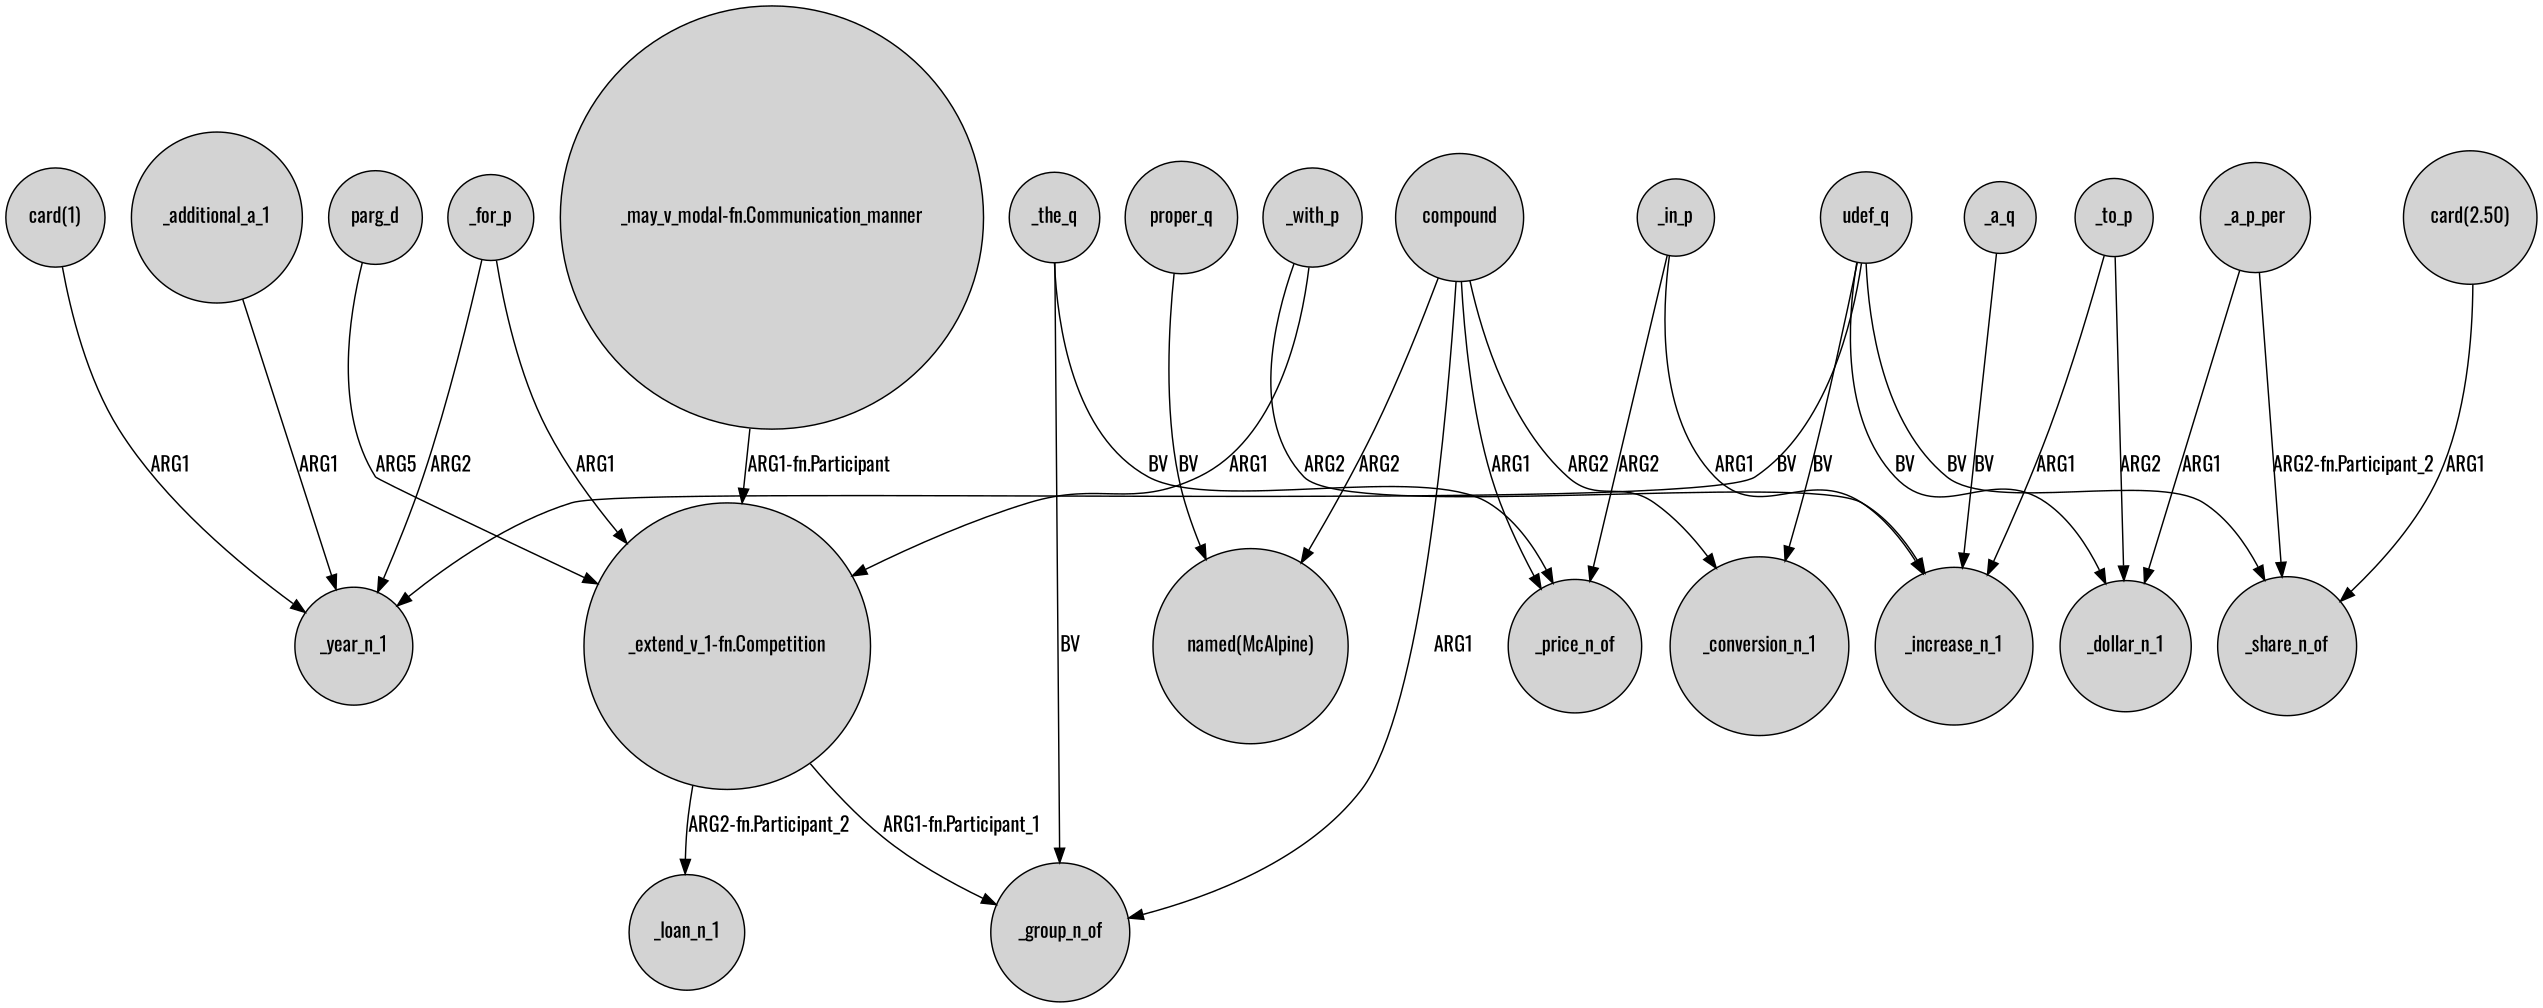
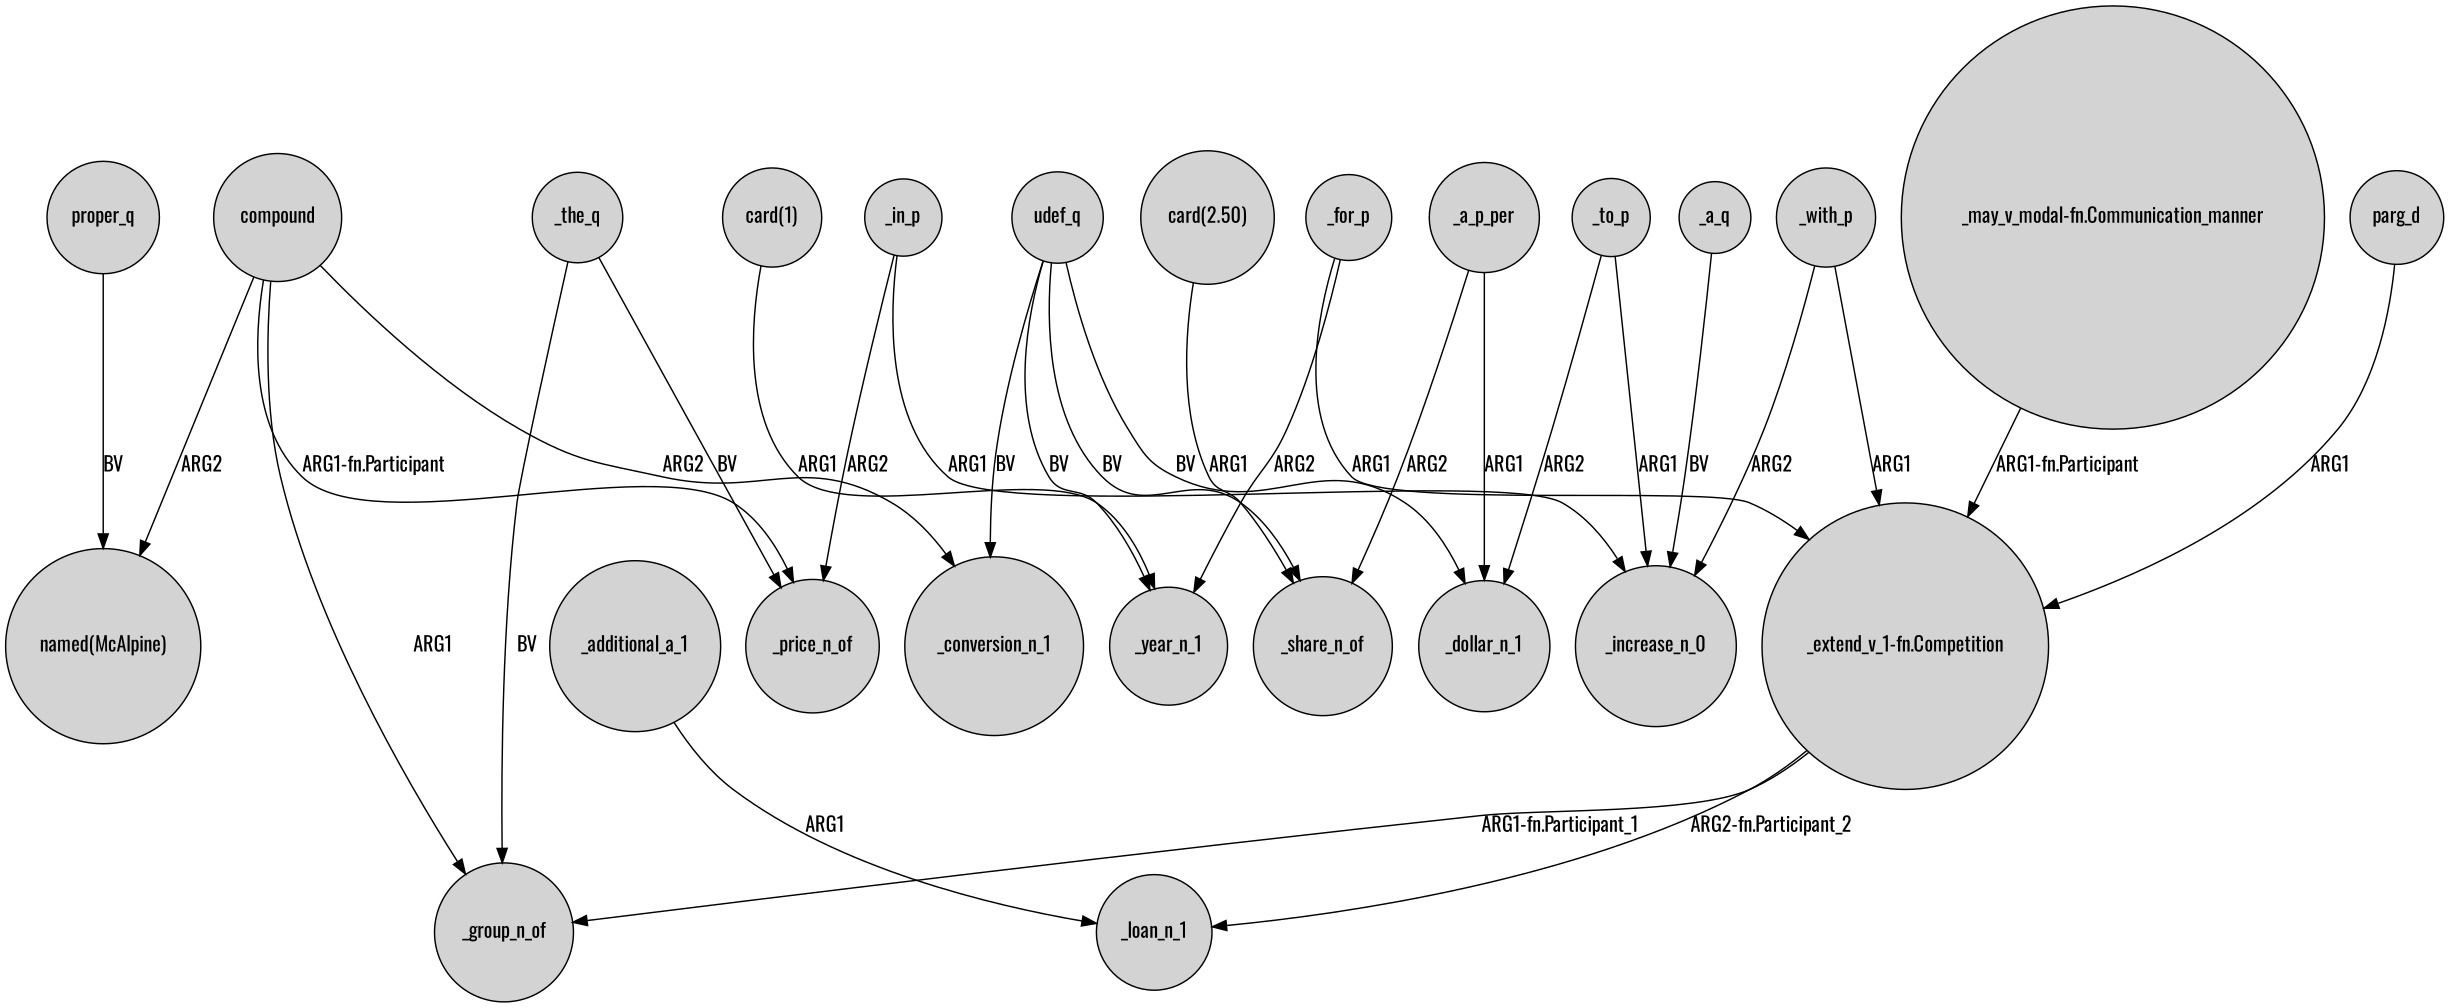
(287, 437) -> (858, 858)
(396, 466) -> (2331, 466)
(1511, 466) -> (374, 466)
(2353, 466) -> (1427, 466)
(1954, 646) -> (1656, 646)
